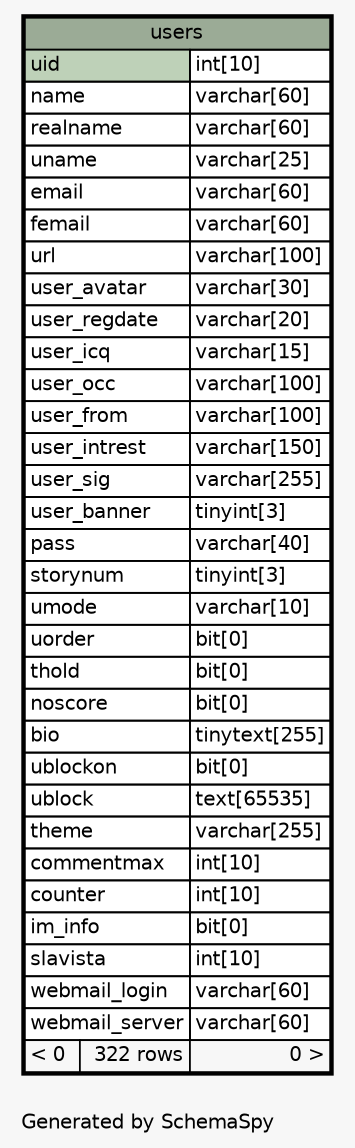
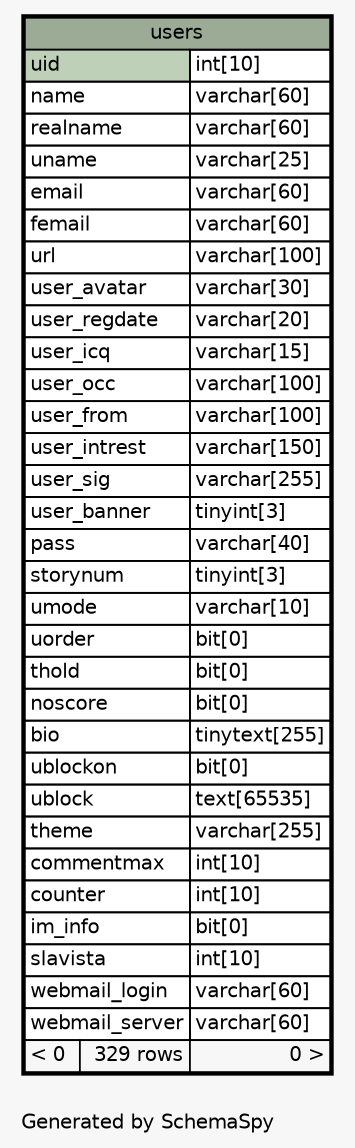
(139, 1055) -> (139, 1055)
